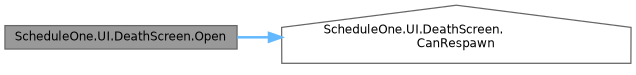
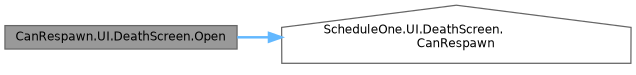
(121, 37) -> (121, 37)
